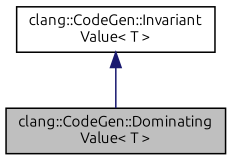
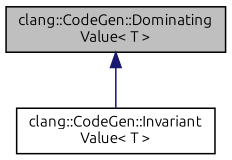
(116, 88) -> (116, 88)
